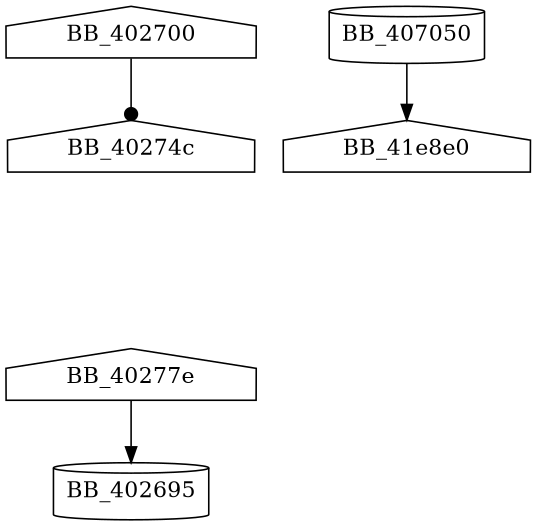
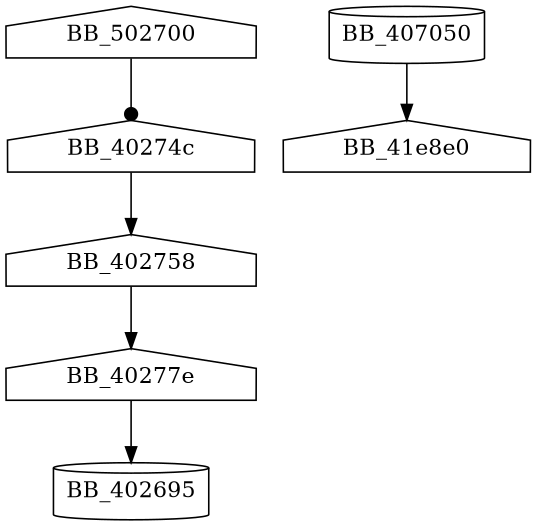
(131, 35) -> (131, 35)
none -> (131, 263)
